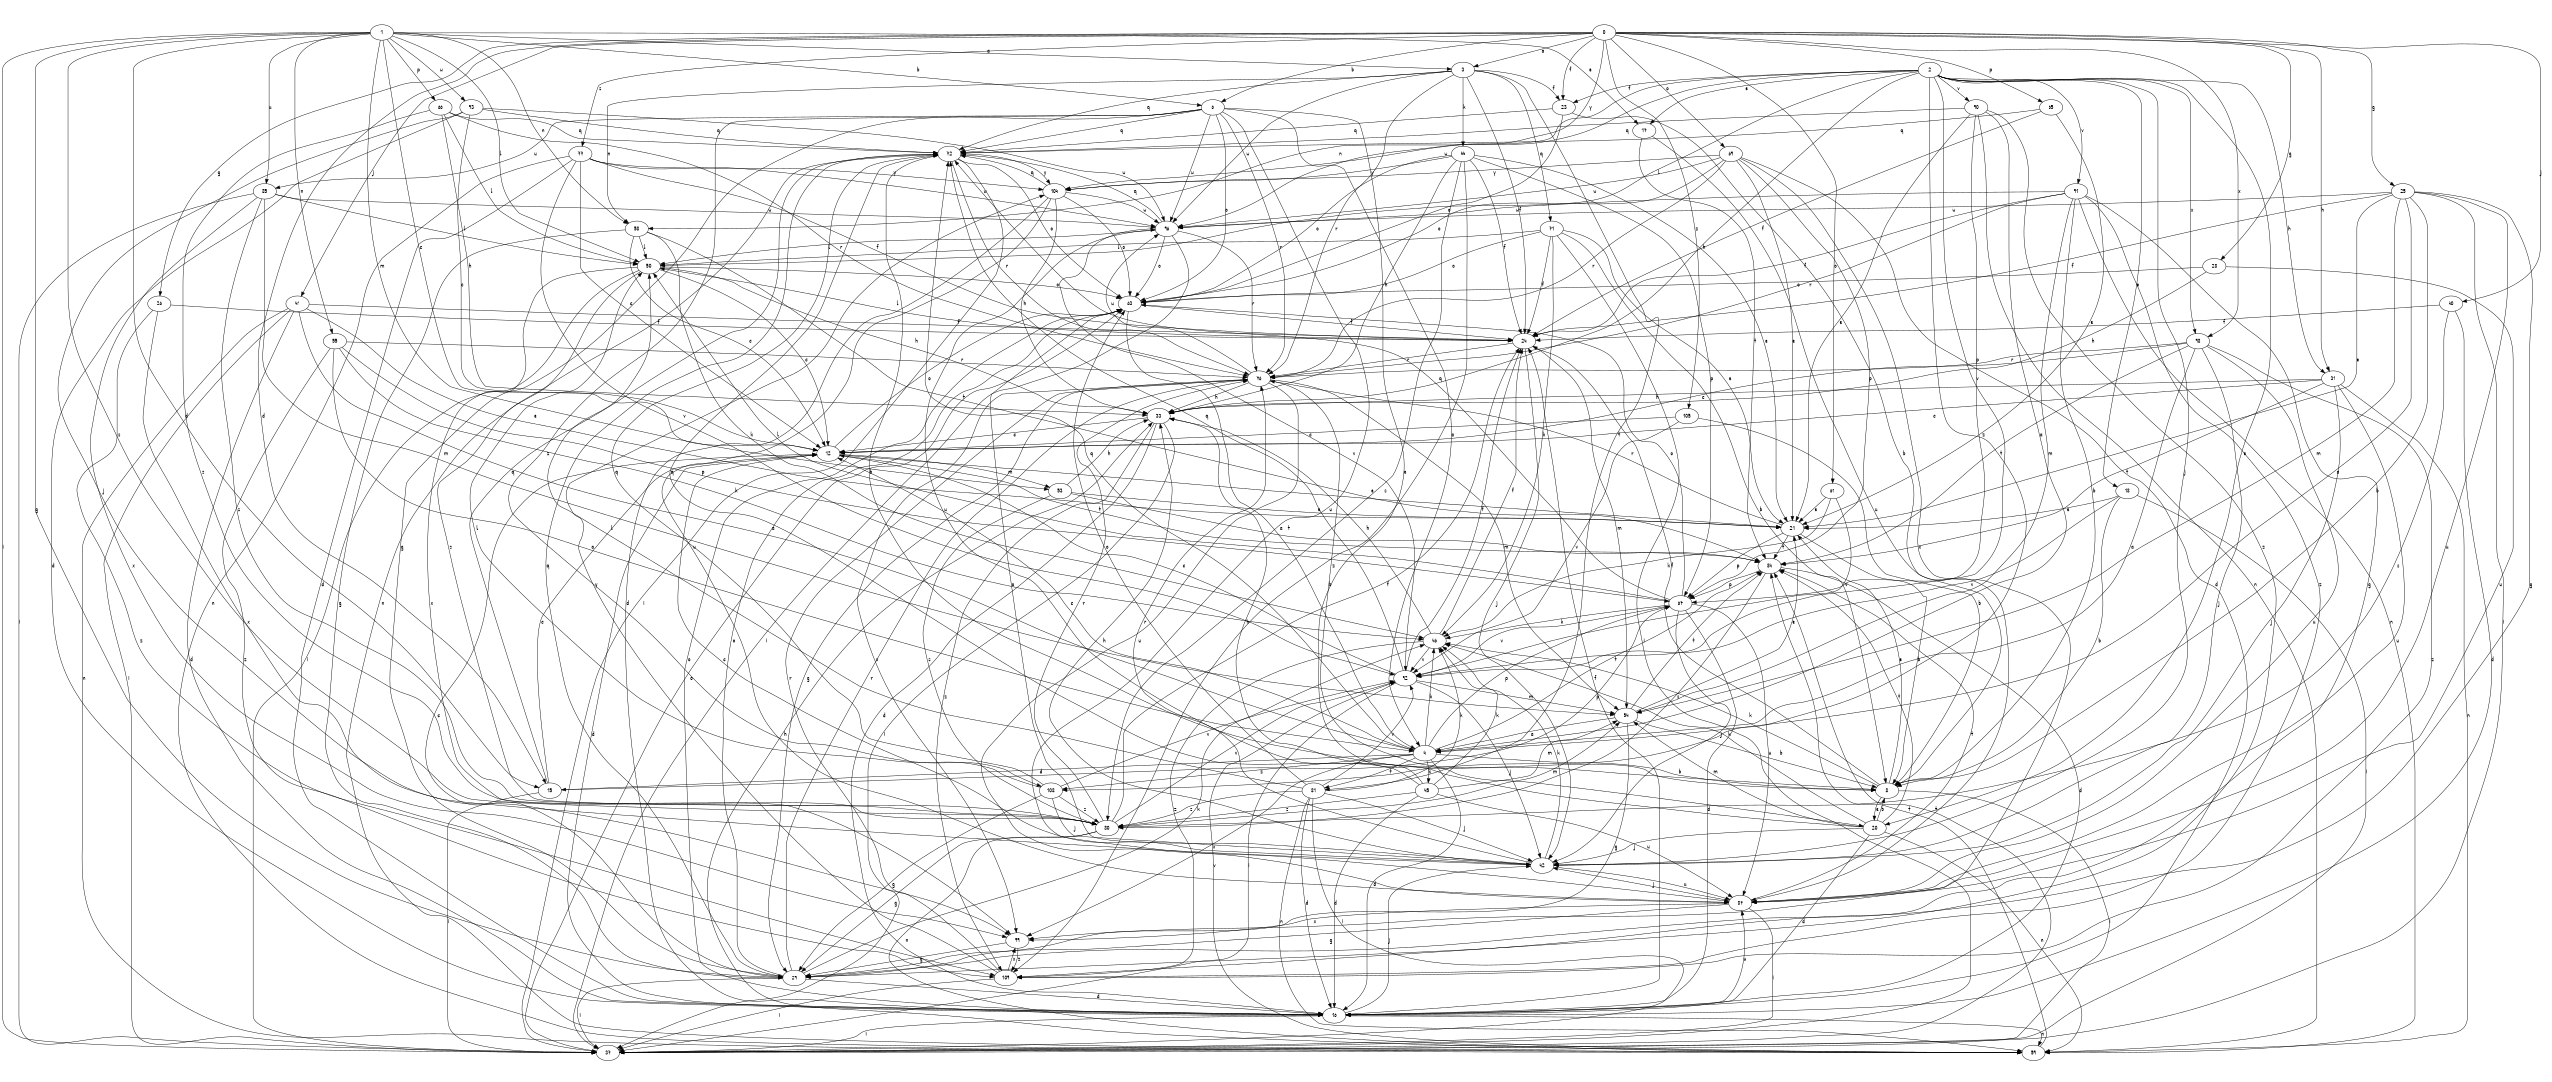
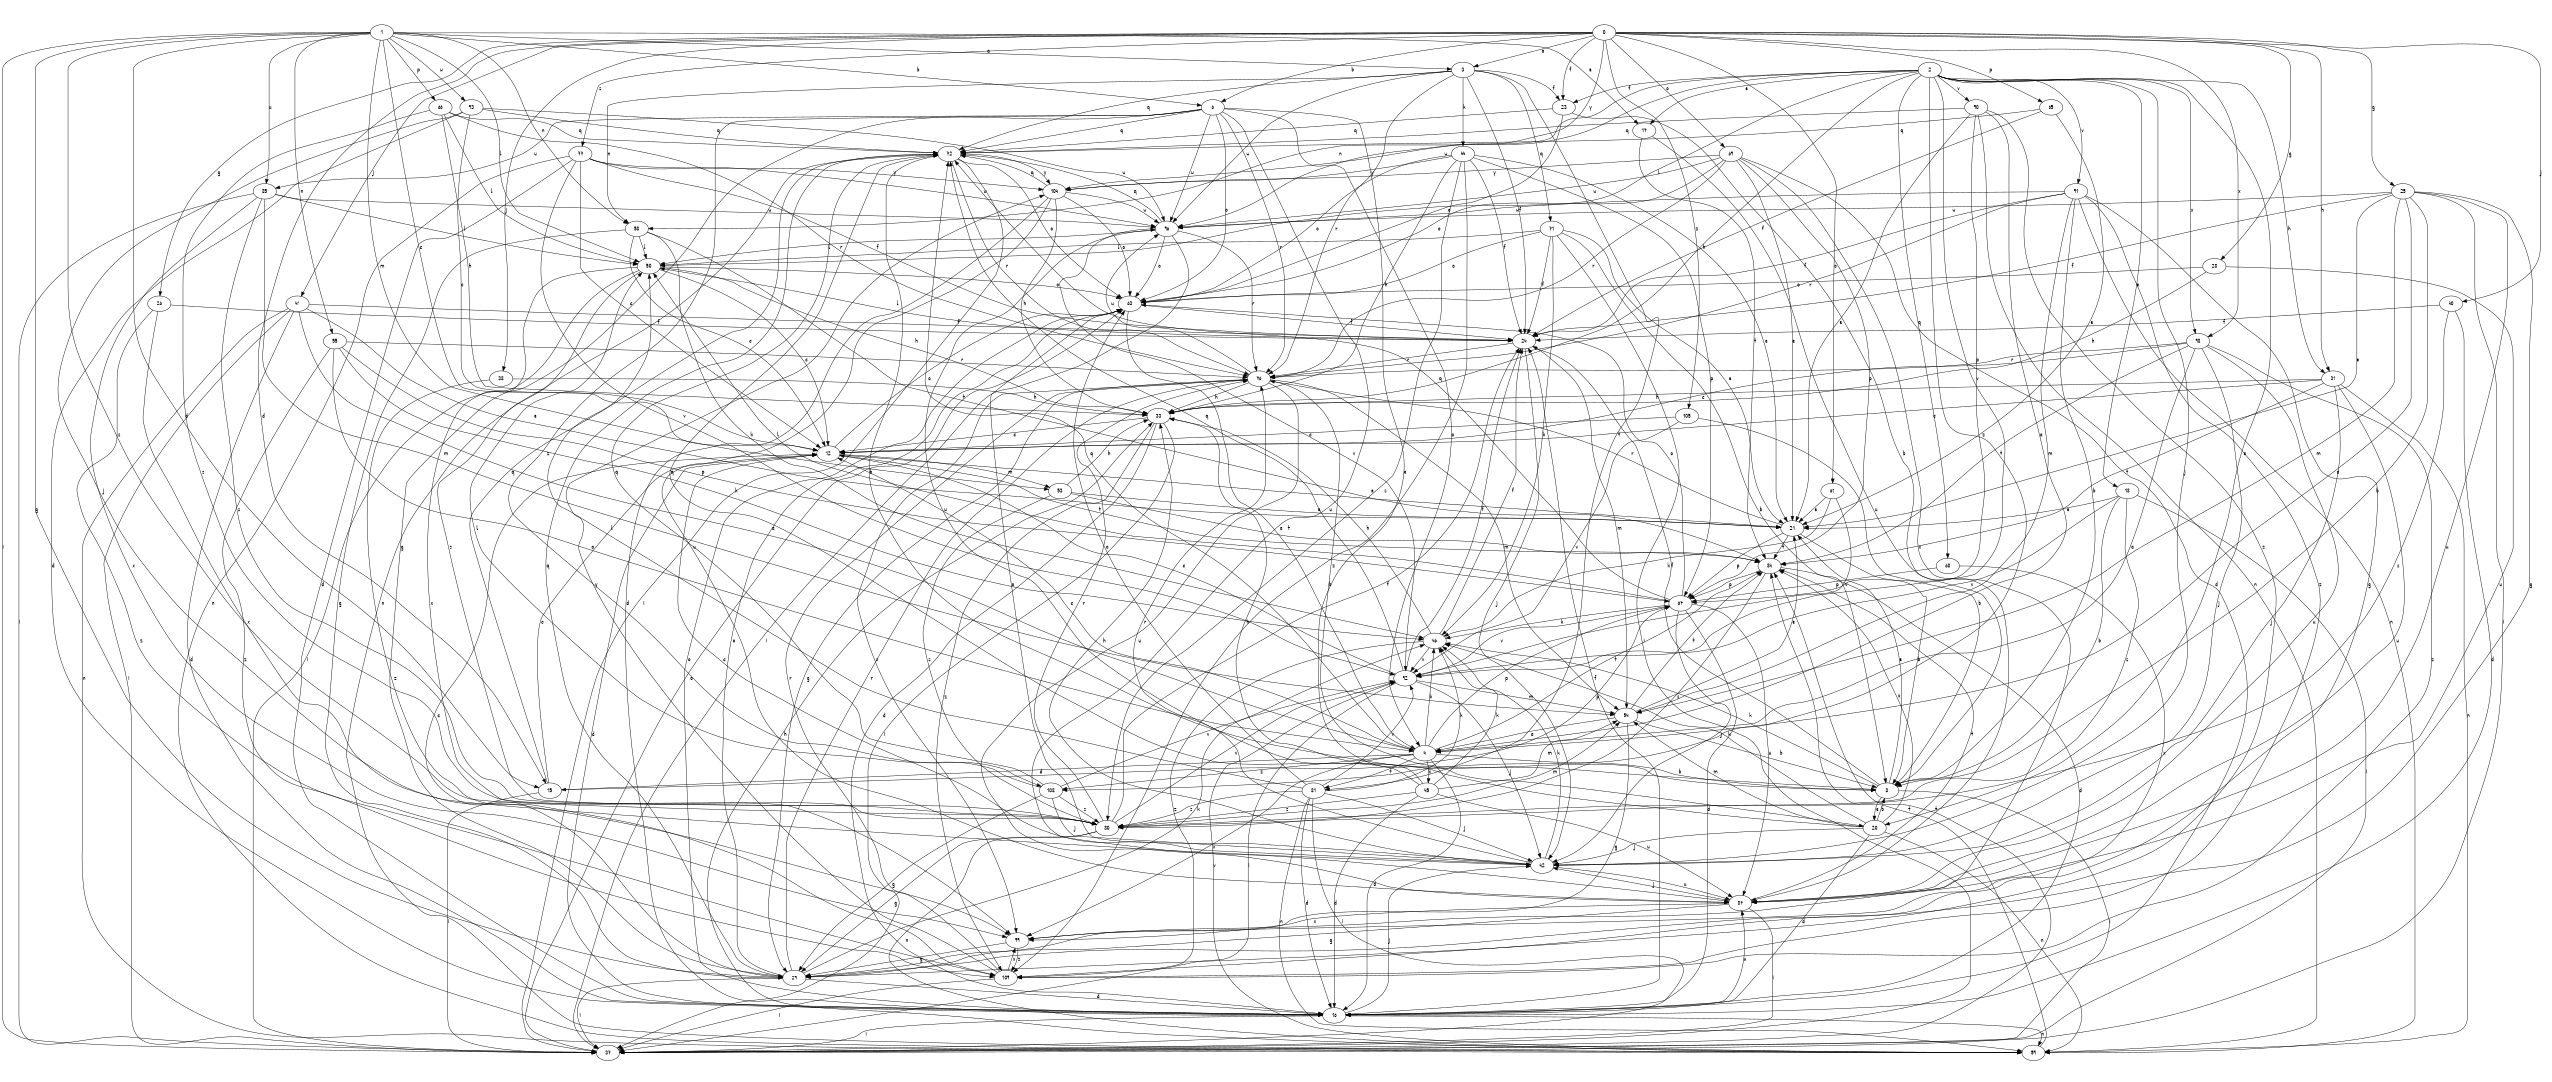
none -> (501, 379)
none -> (1948, 566)
none -> (1614, 806)
